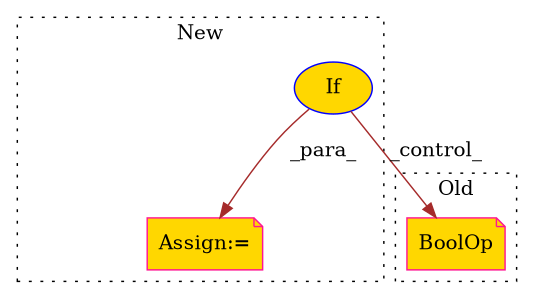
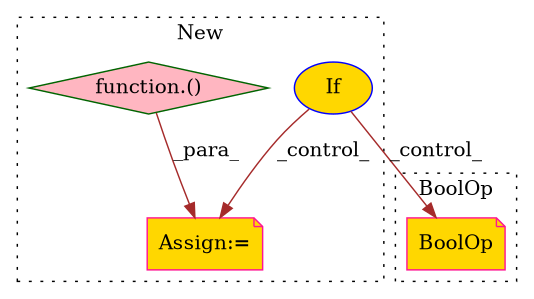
none -> (149, 88)
(323, 151) -> (323, 151)
(456, 190) -> (456, 190)
